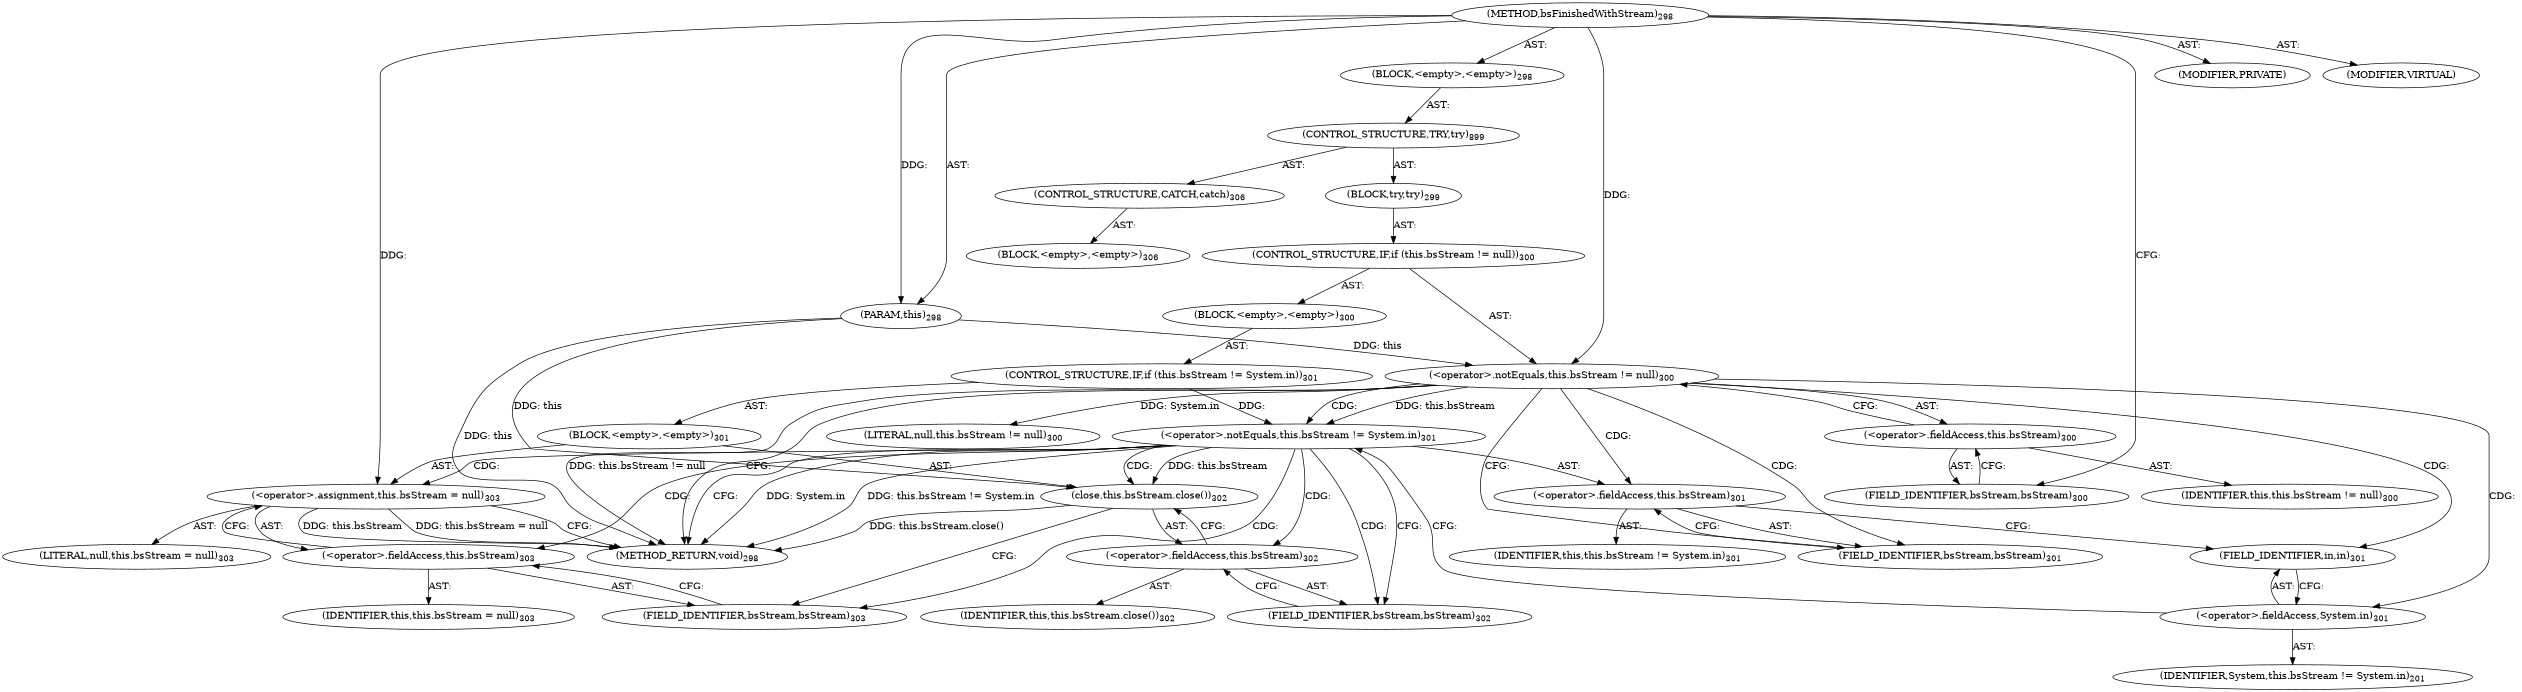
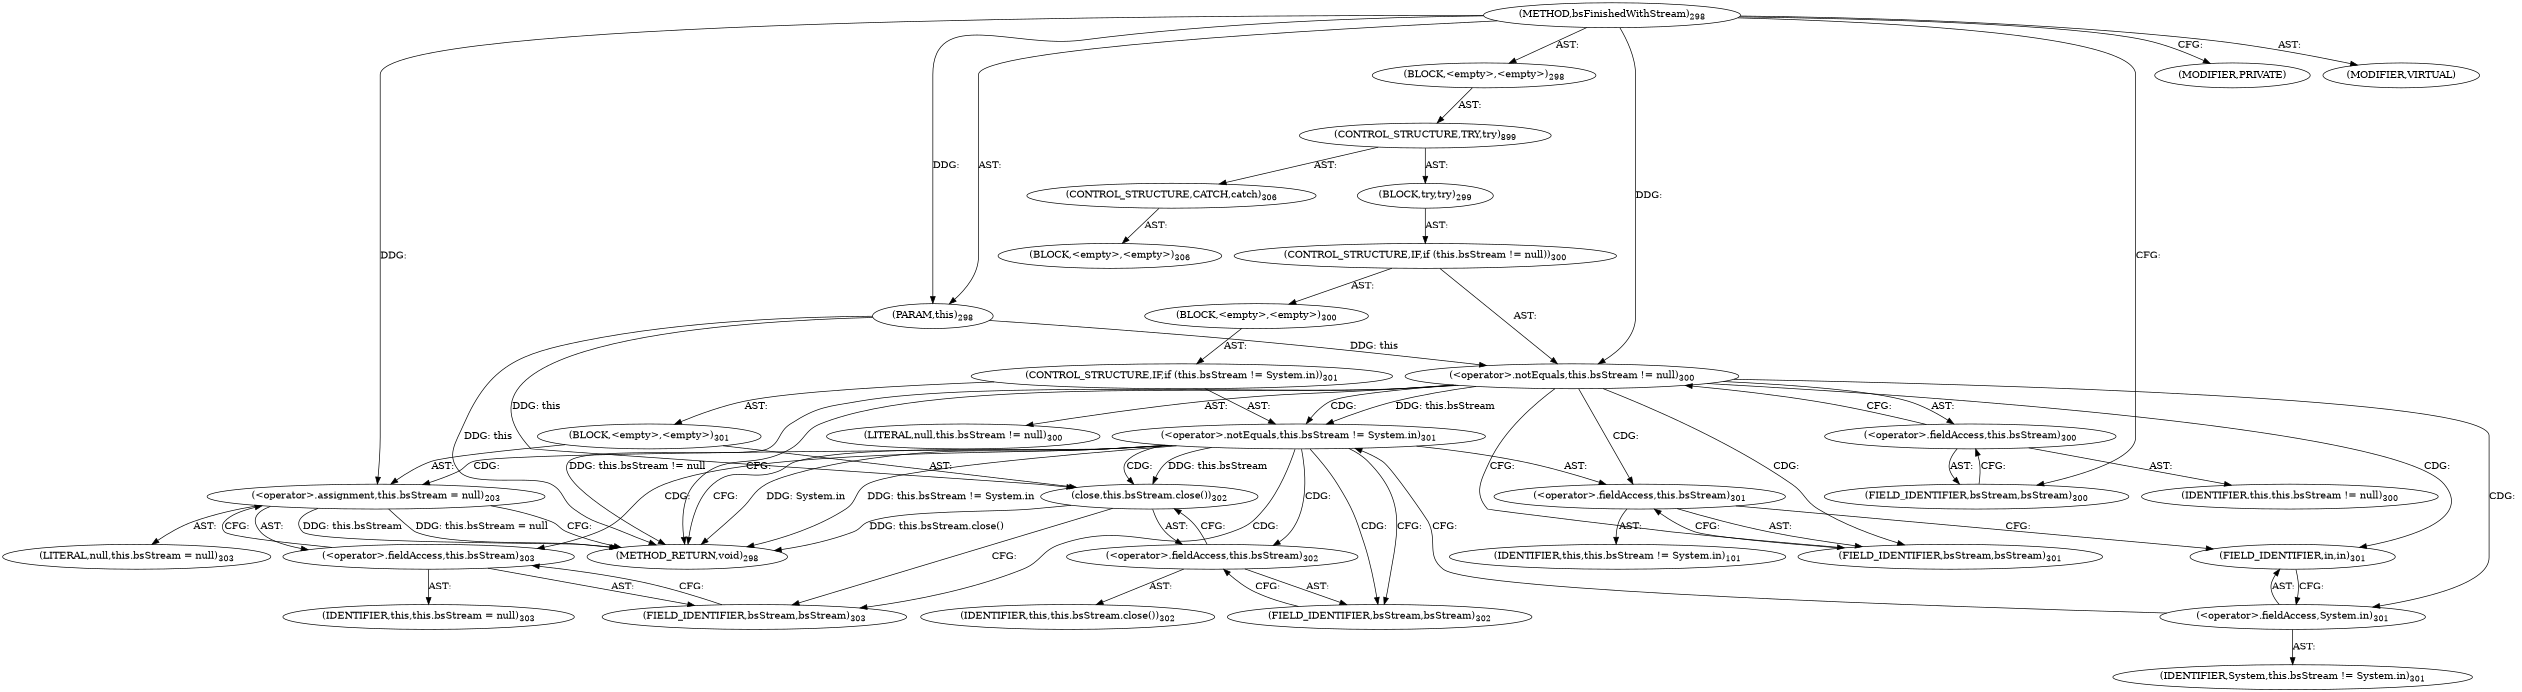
(2191, 45) -> (2192, 45)
(1180, 406) -> (1218, 406)
(1253, 406) -> (1261, 406)
(493, 496) -> (493, 496)
(1733, 556) -> (1733, 556)
(2417, 676) -> (2417, 676)
